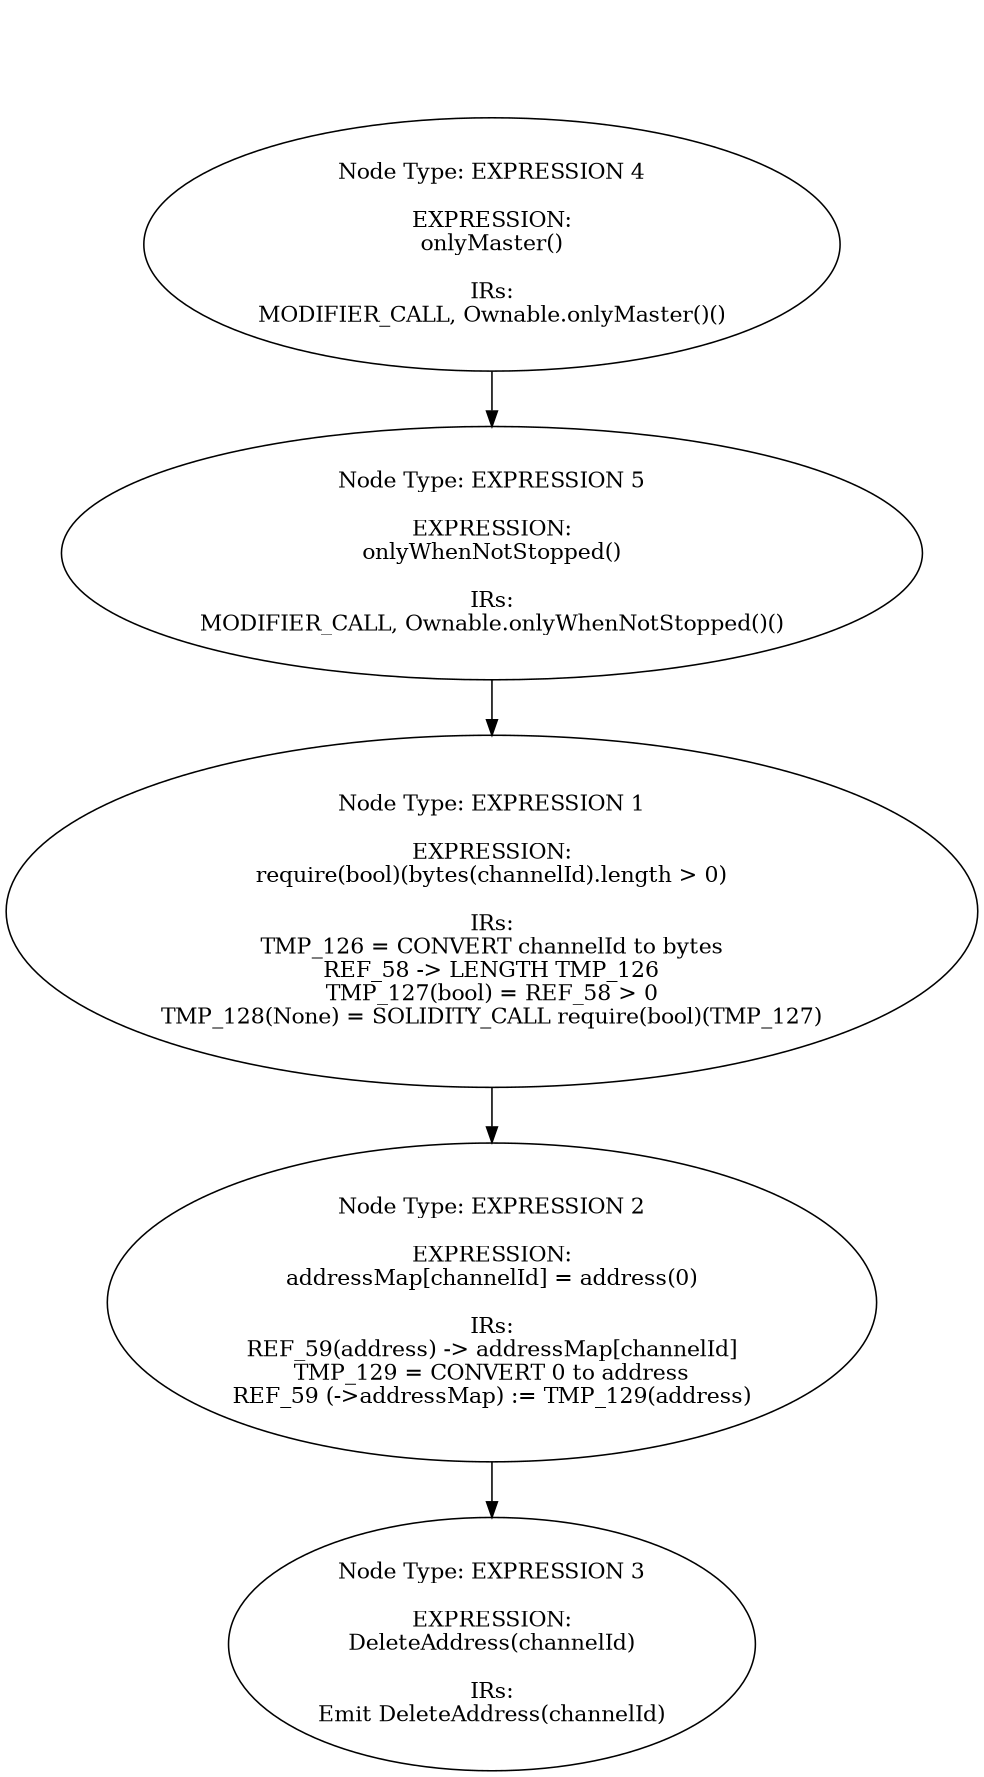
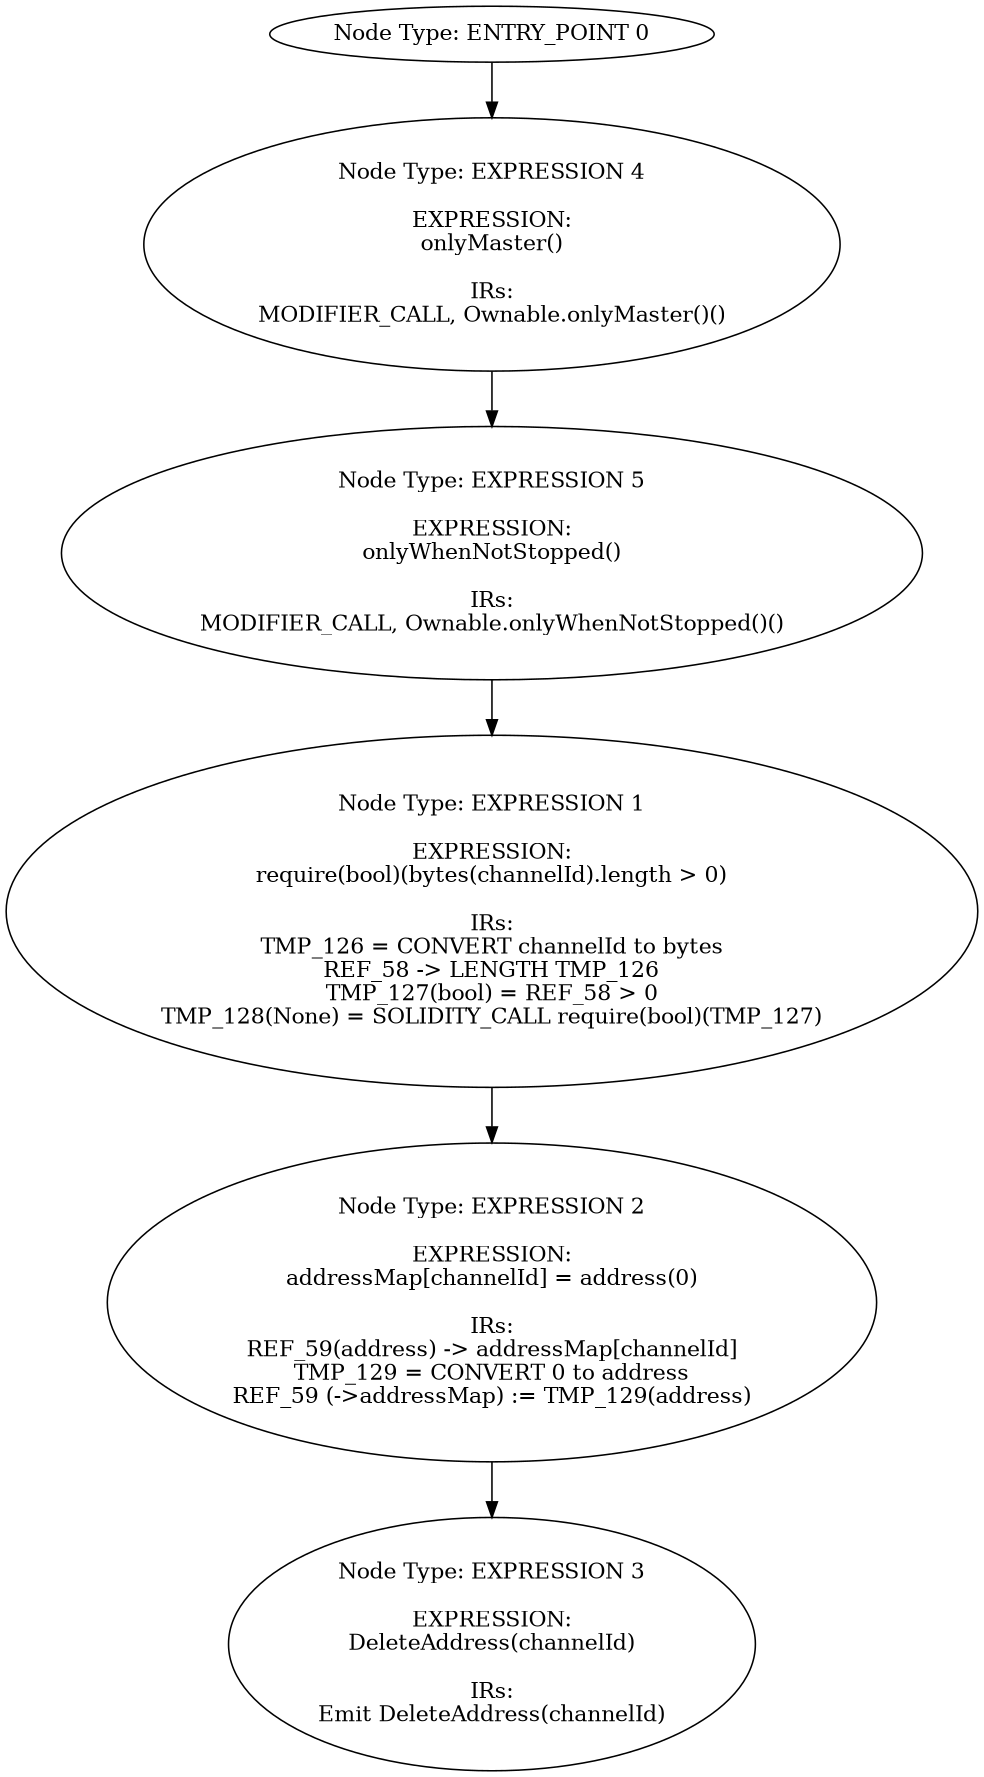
none -> (492, 34)
